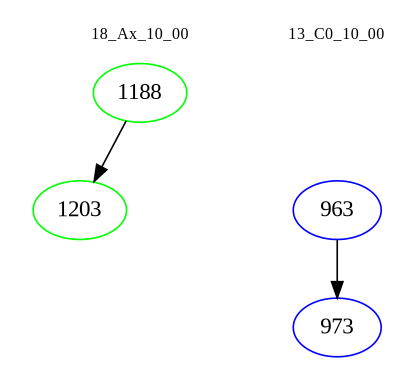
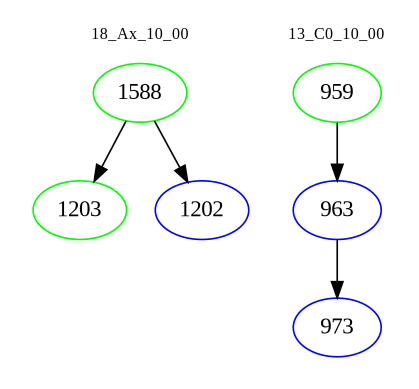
(140, 93) -> (140, 93)
none -> (337, 93)
none -> (202, 210)
